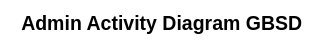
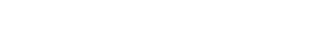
(162, 23) -> none
